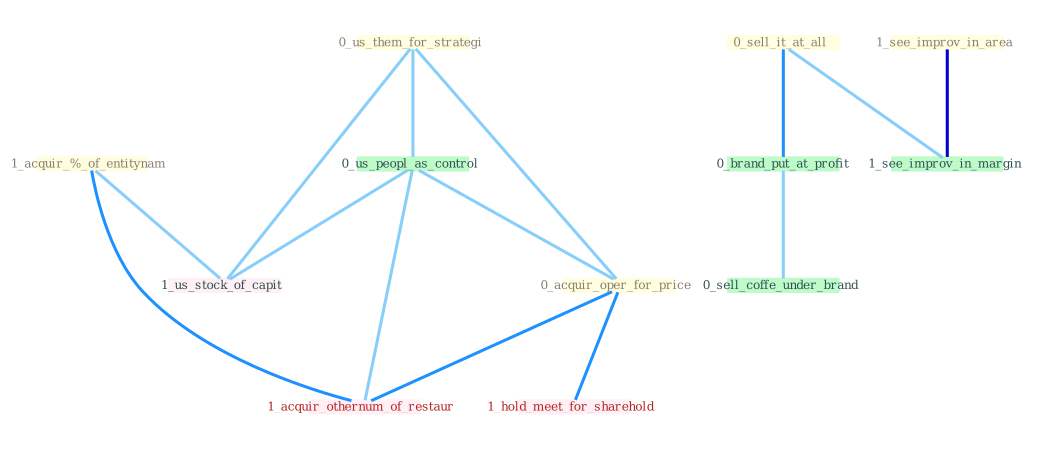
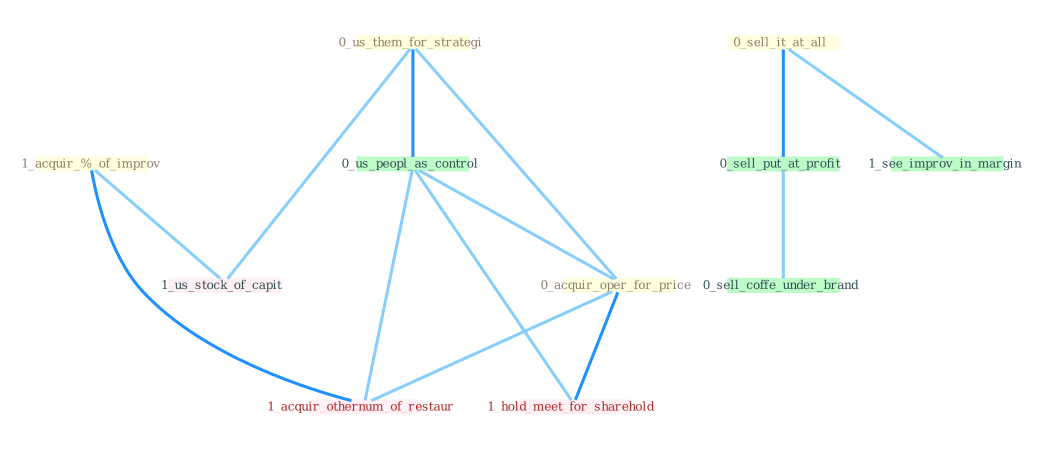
(947, 43) -> none
(413, 103) -> (413, 103)
(91, 164) -> (91, 164)
(783, 164) -> (783, 164)
(319, 225) -> (493, 285)
(492, 346) -> (492, 346)
